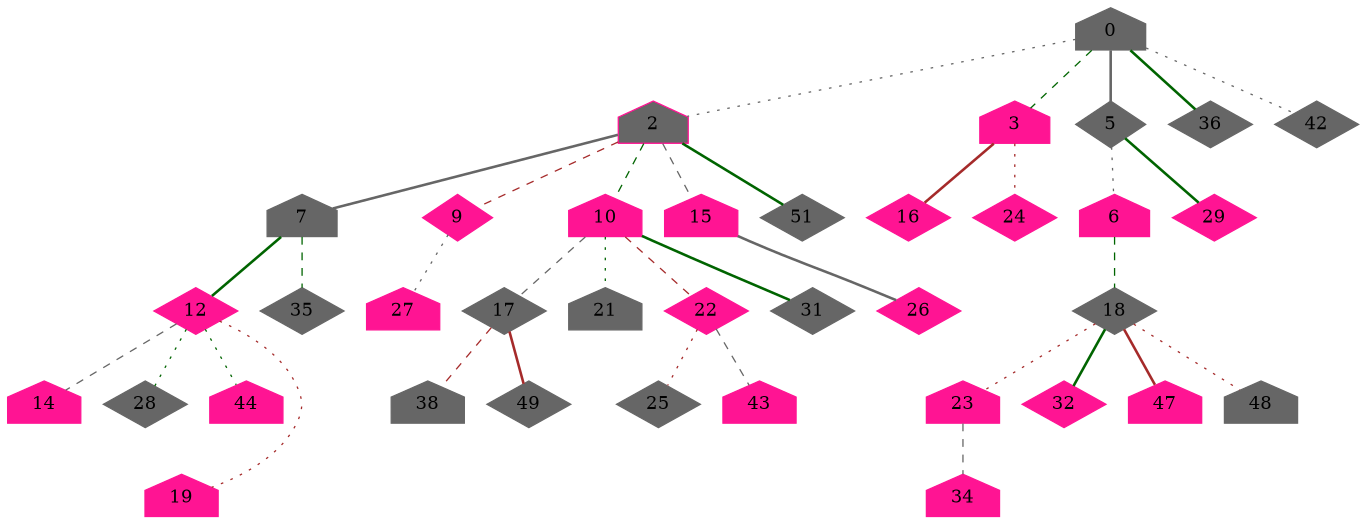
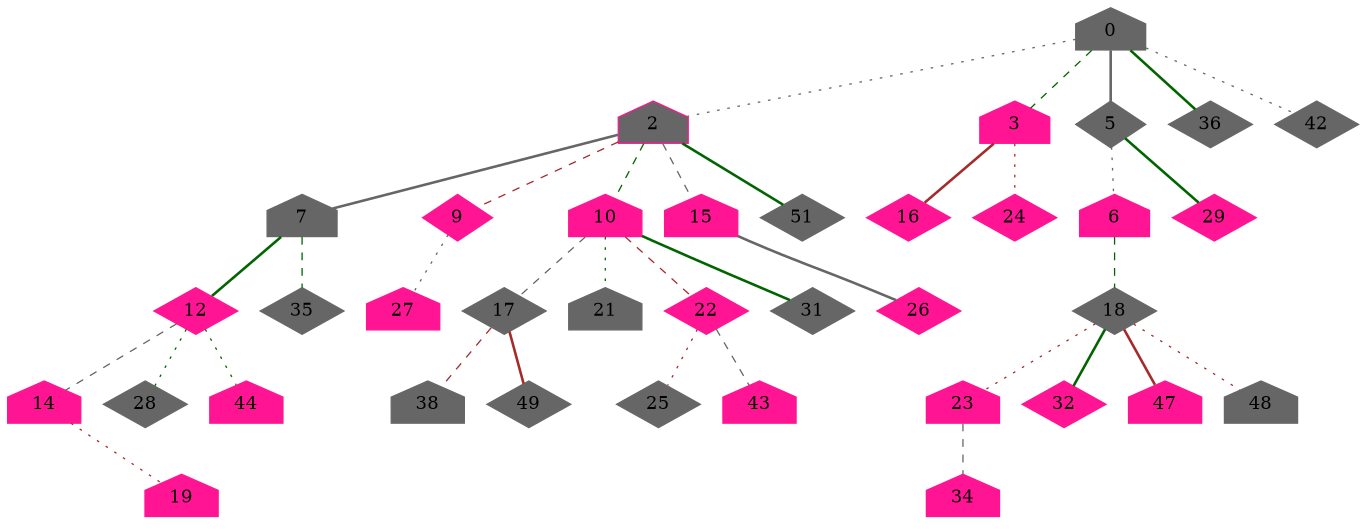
(301, 408) -> (116, 453)
